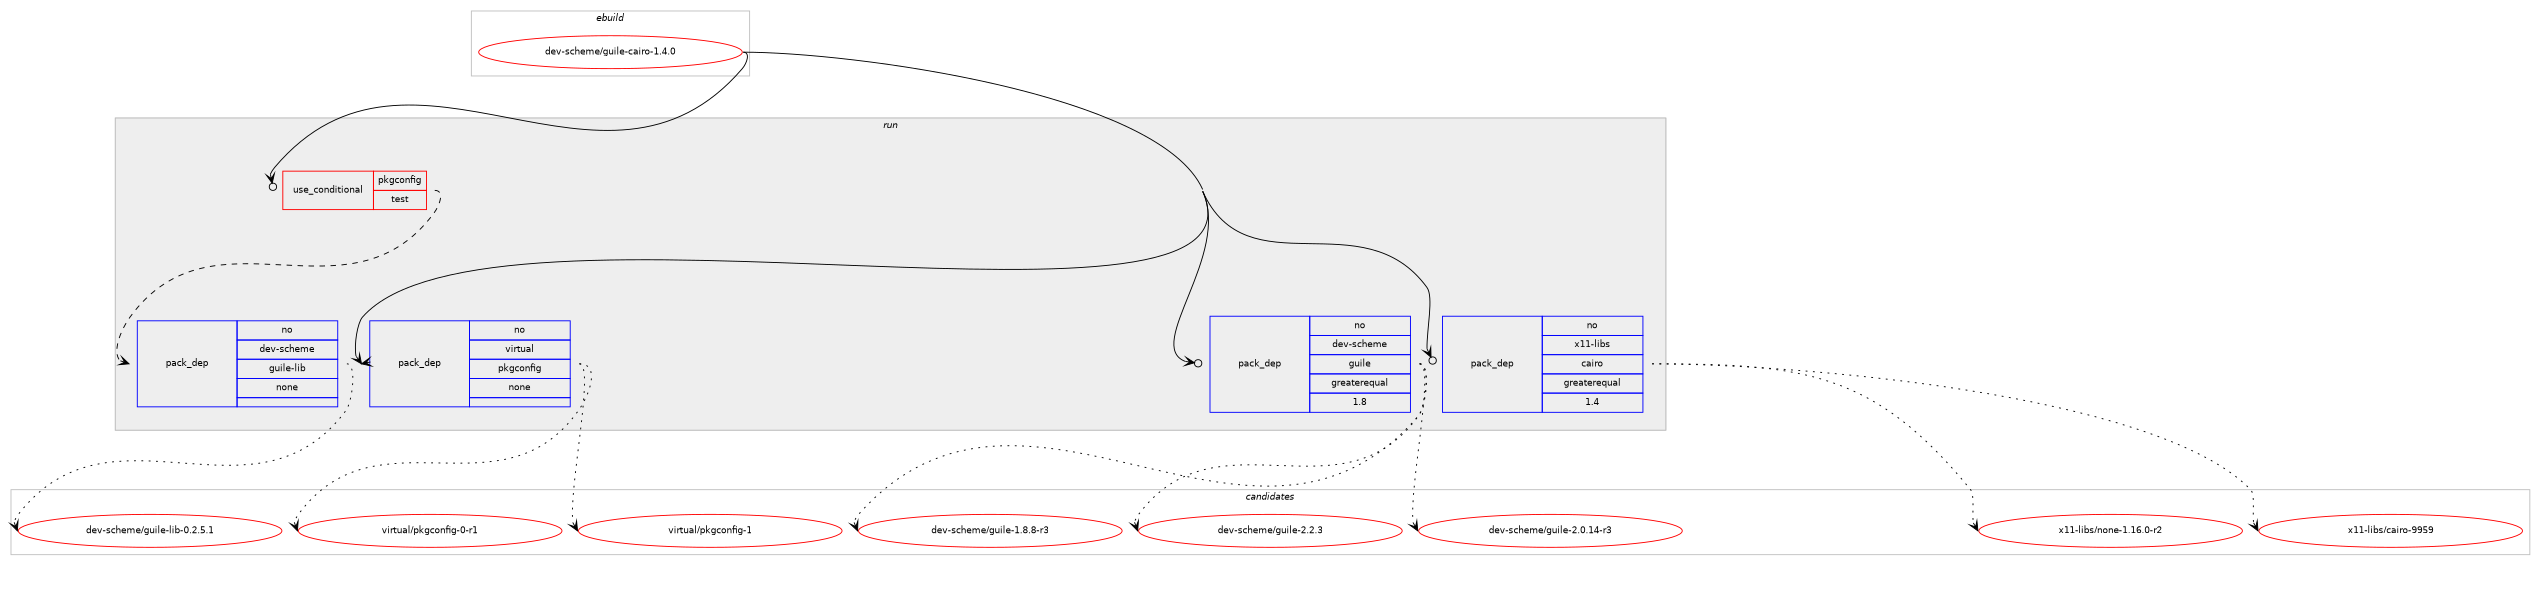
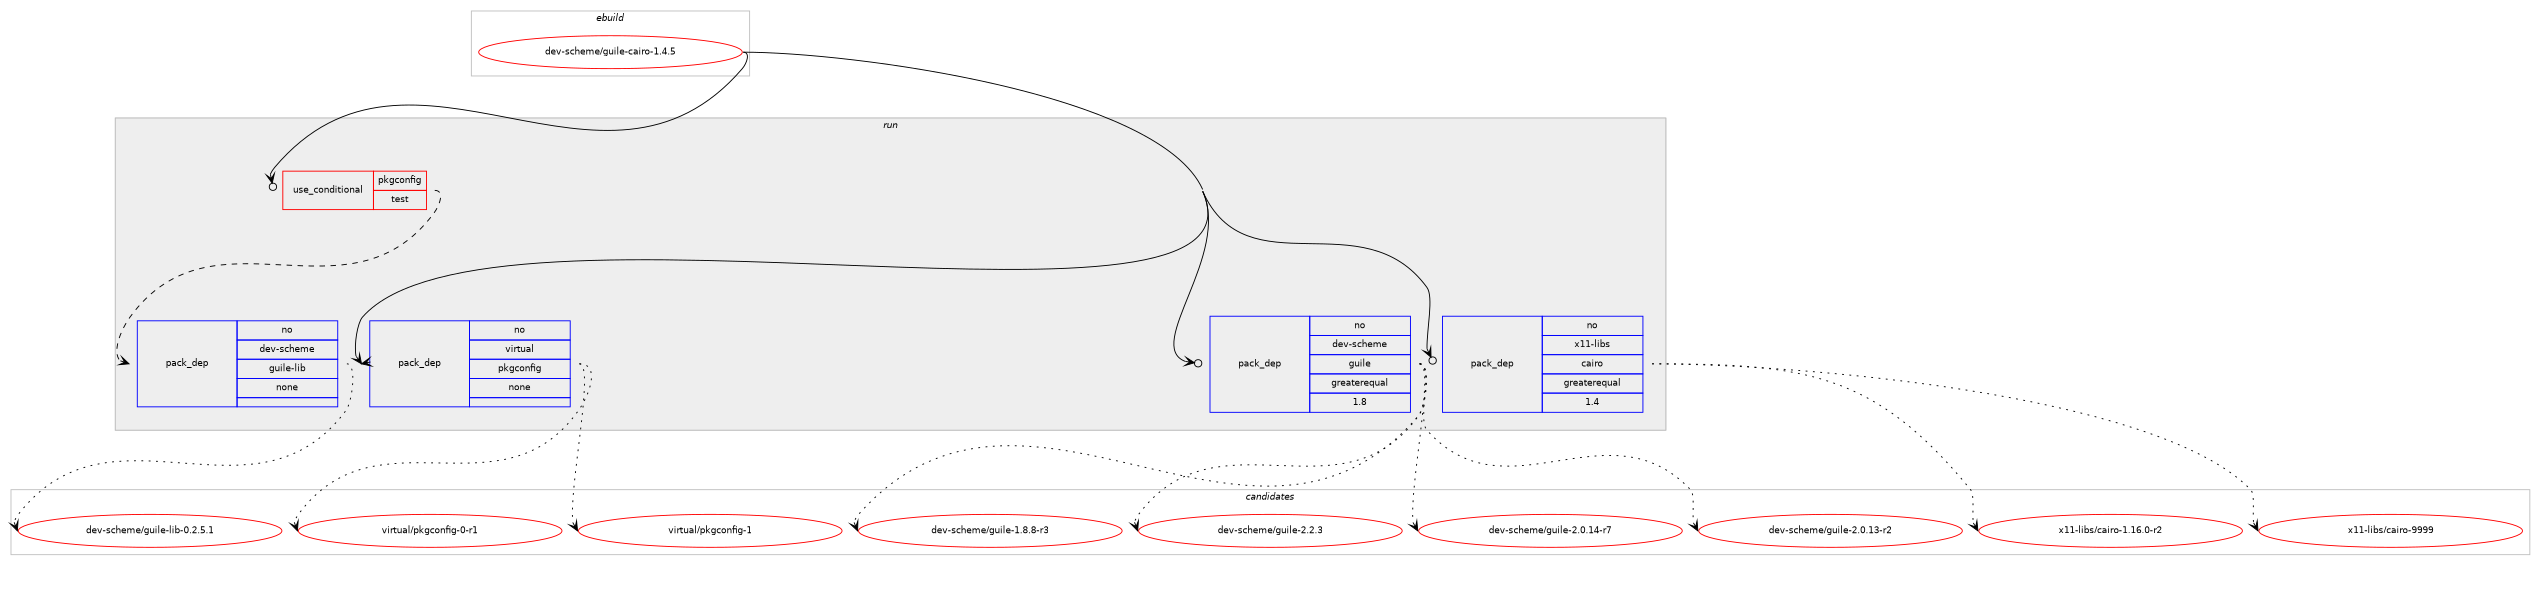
(610, 52) -> (610, 52)
(1550, 531) -> (1550, 531)
none -> (1831, 531)
(2111, 531) -> (2111, 531)
(2391, 531) -> (2391, 531)
